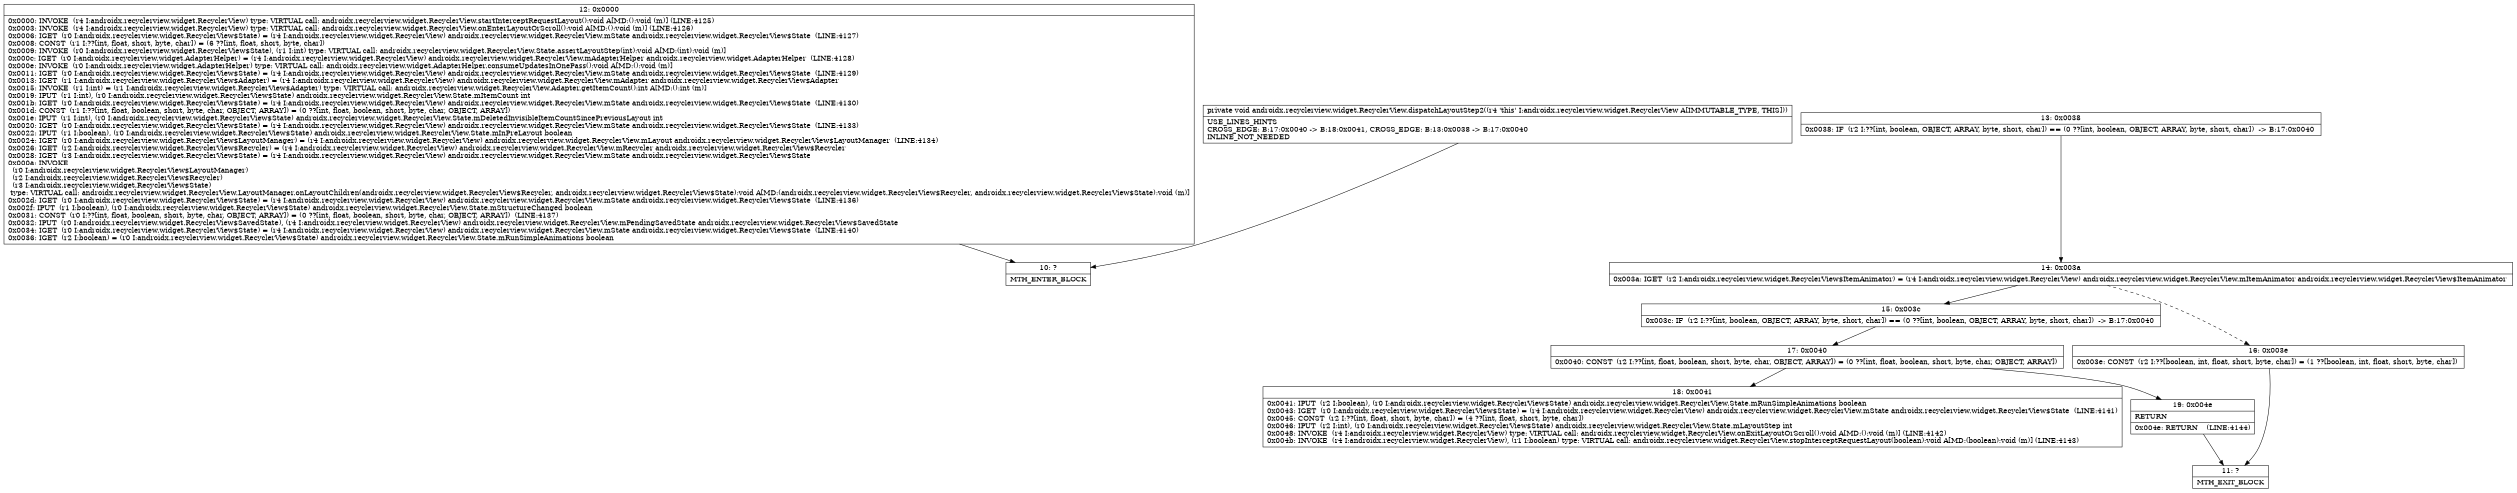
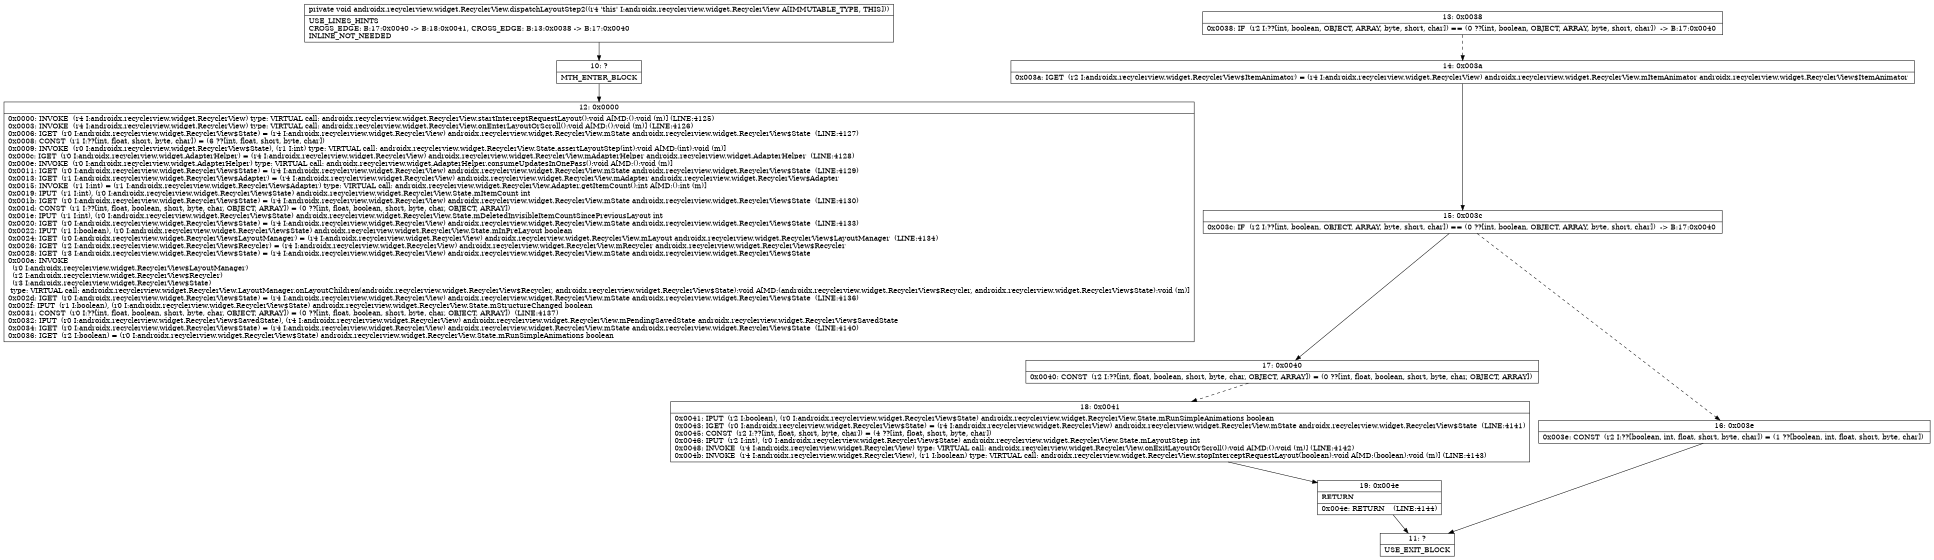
(2061, 197) -> (1463, 45)
(985, 252) -> (599, 90)
(2178, 309) -> (1597, 325)
(1770, 376) -> (1222, 392)
(2071, 377) -> (1270, 472)
(2231, 482) -> (1417, 550)
